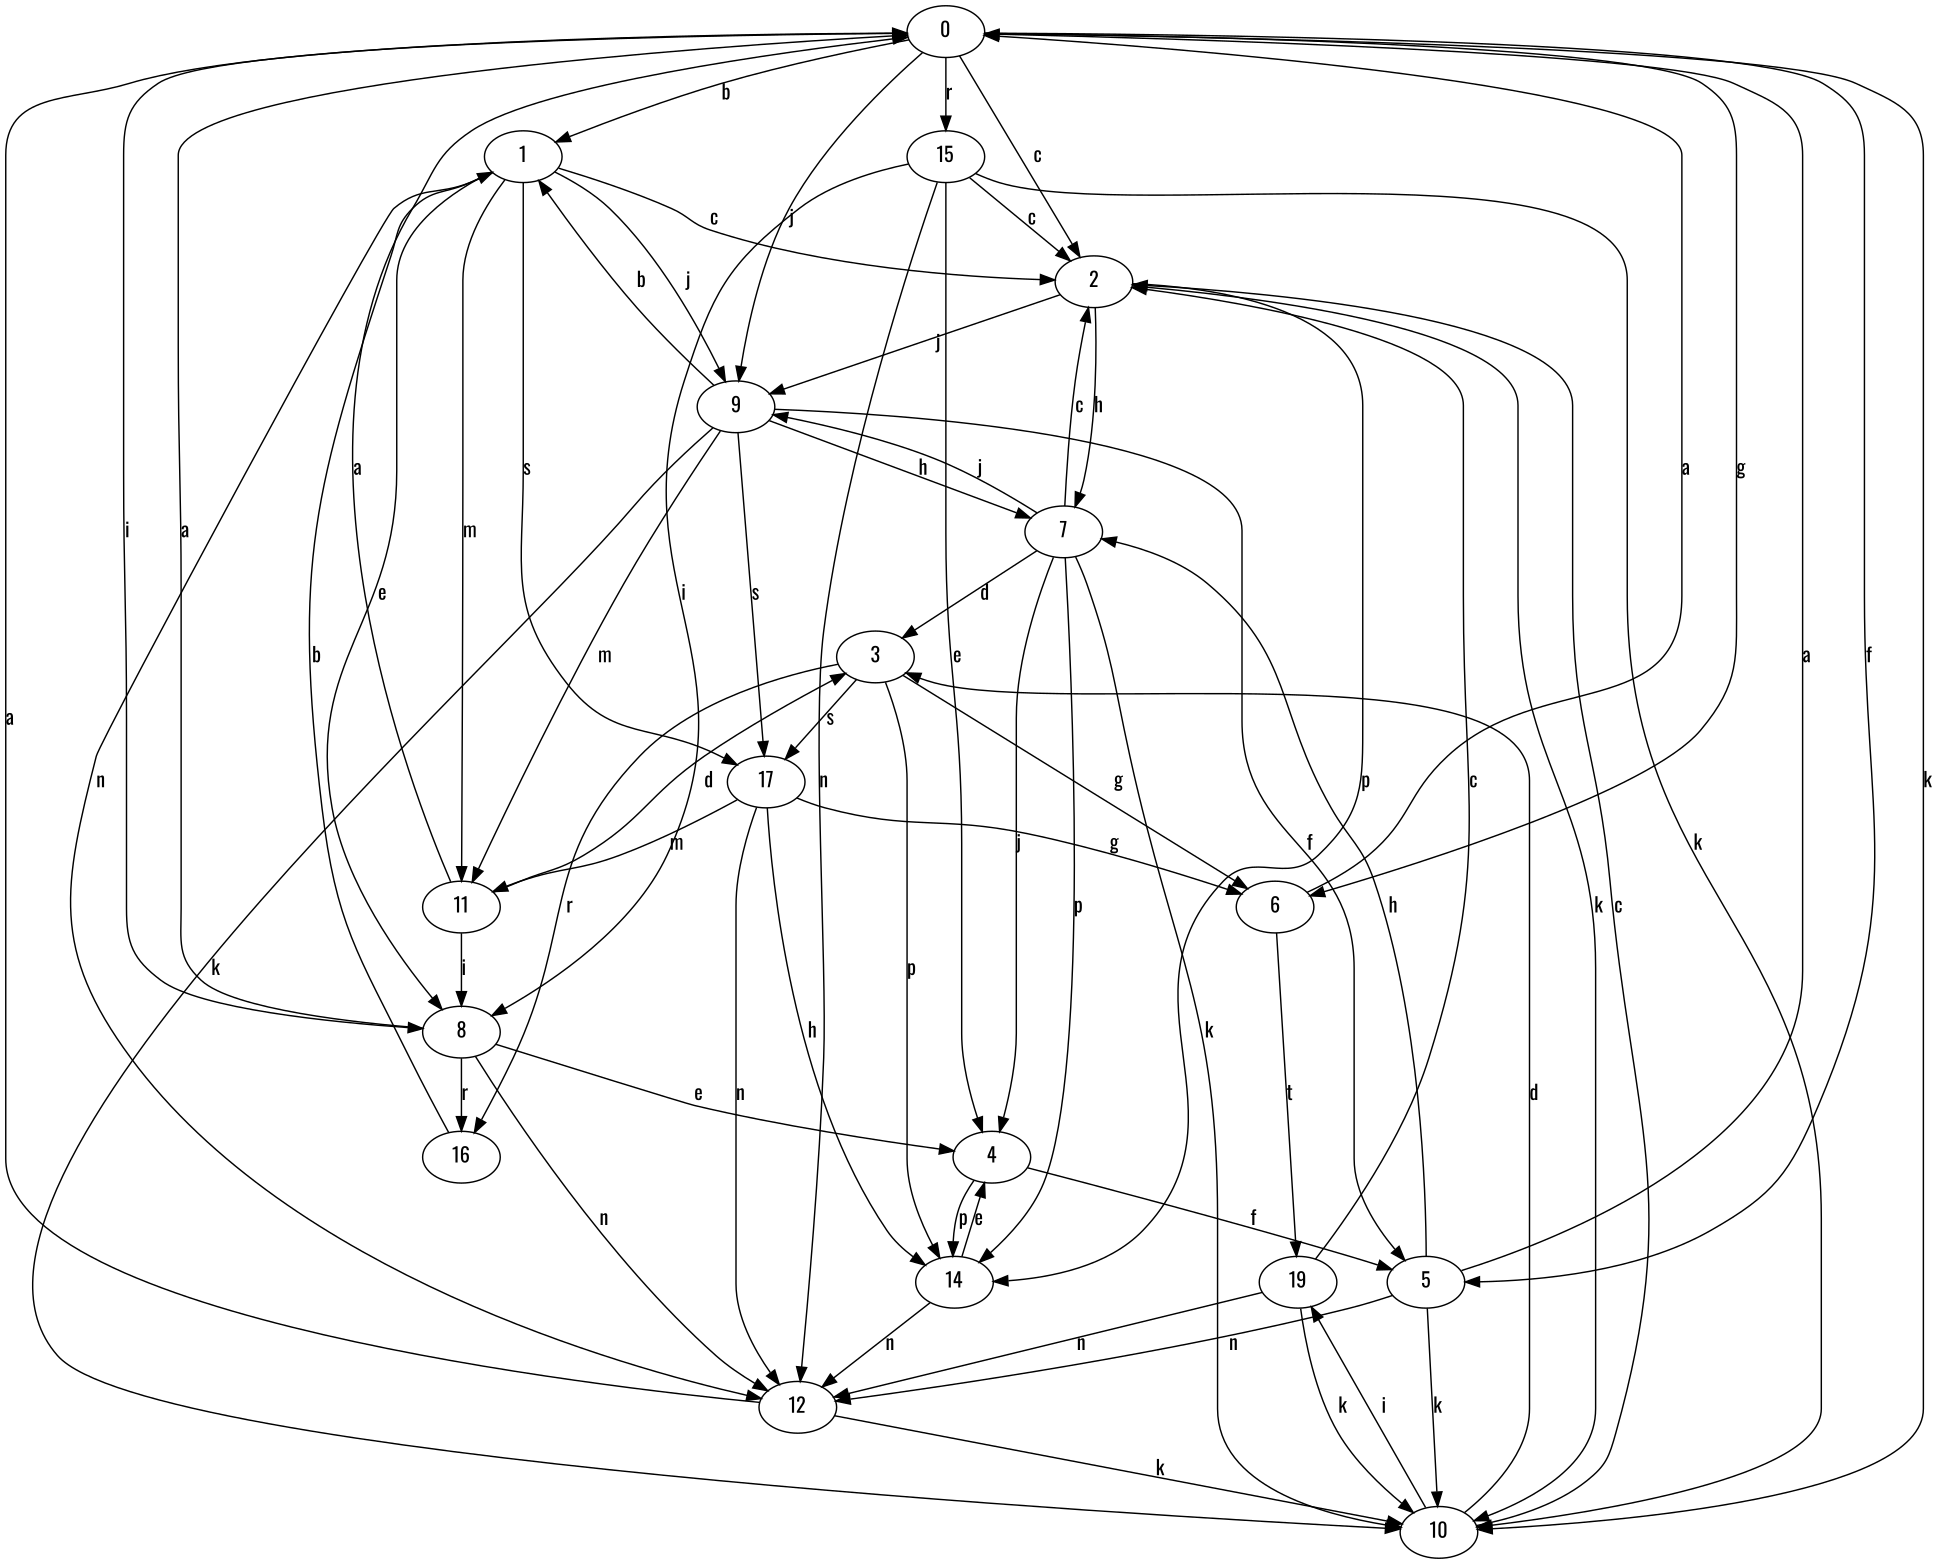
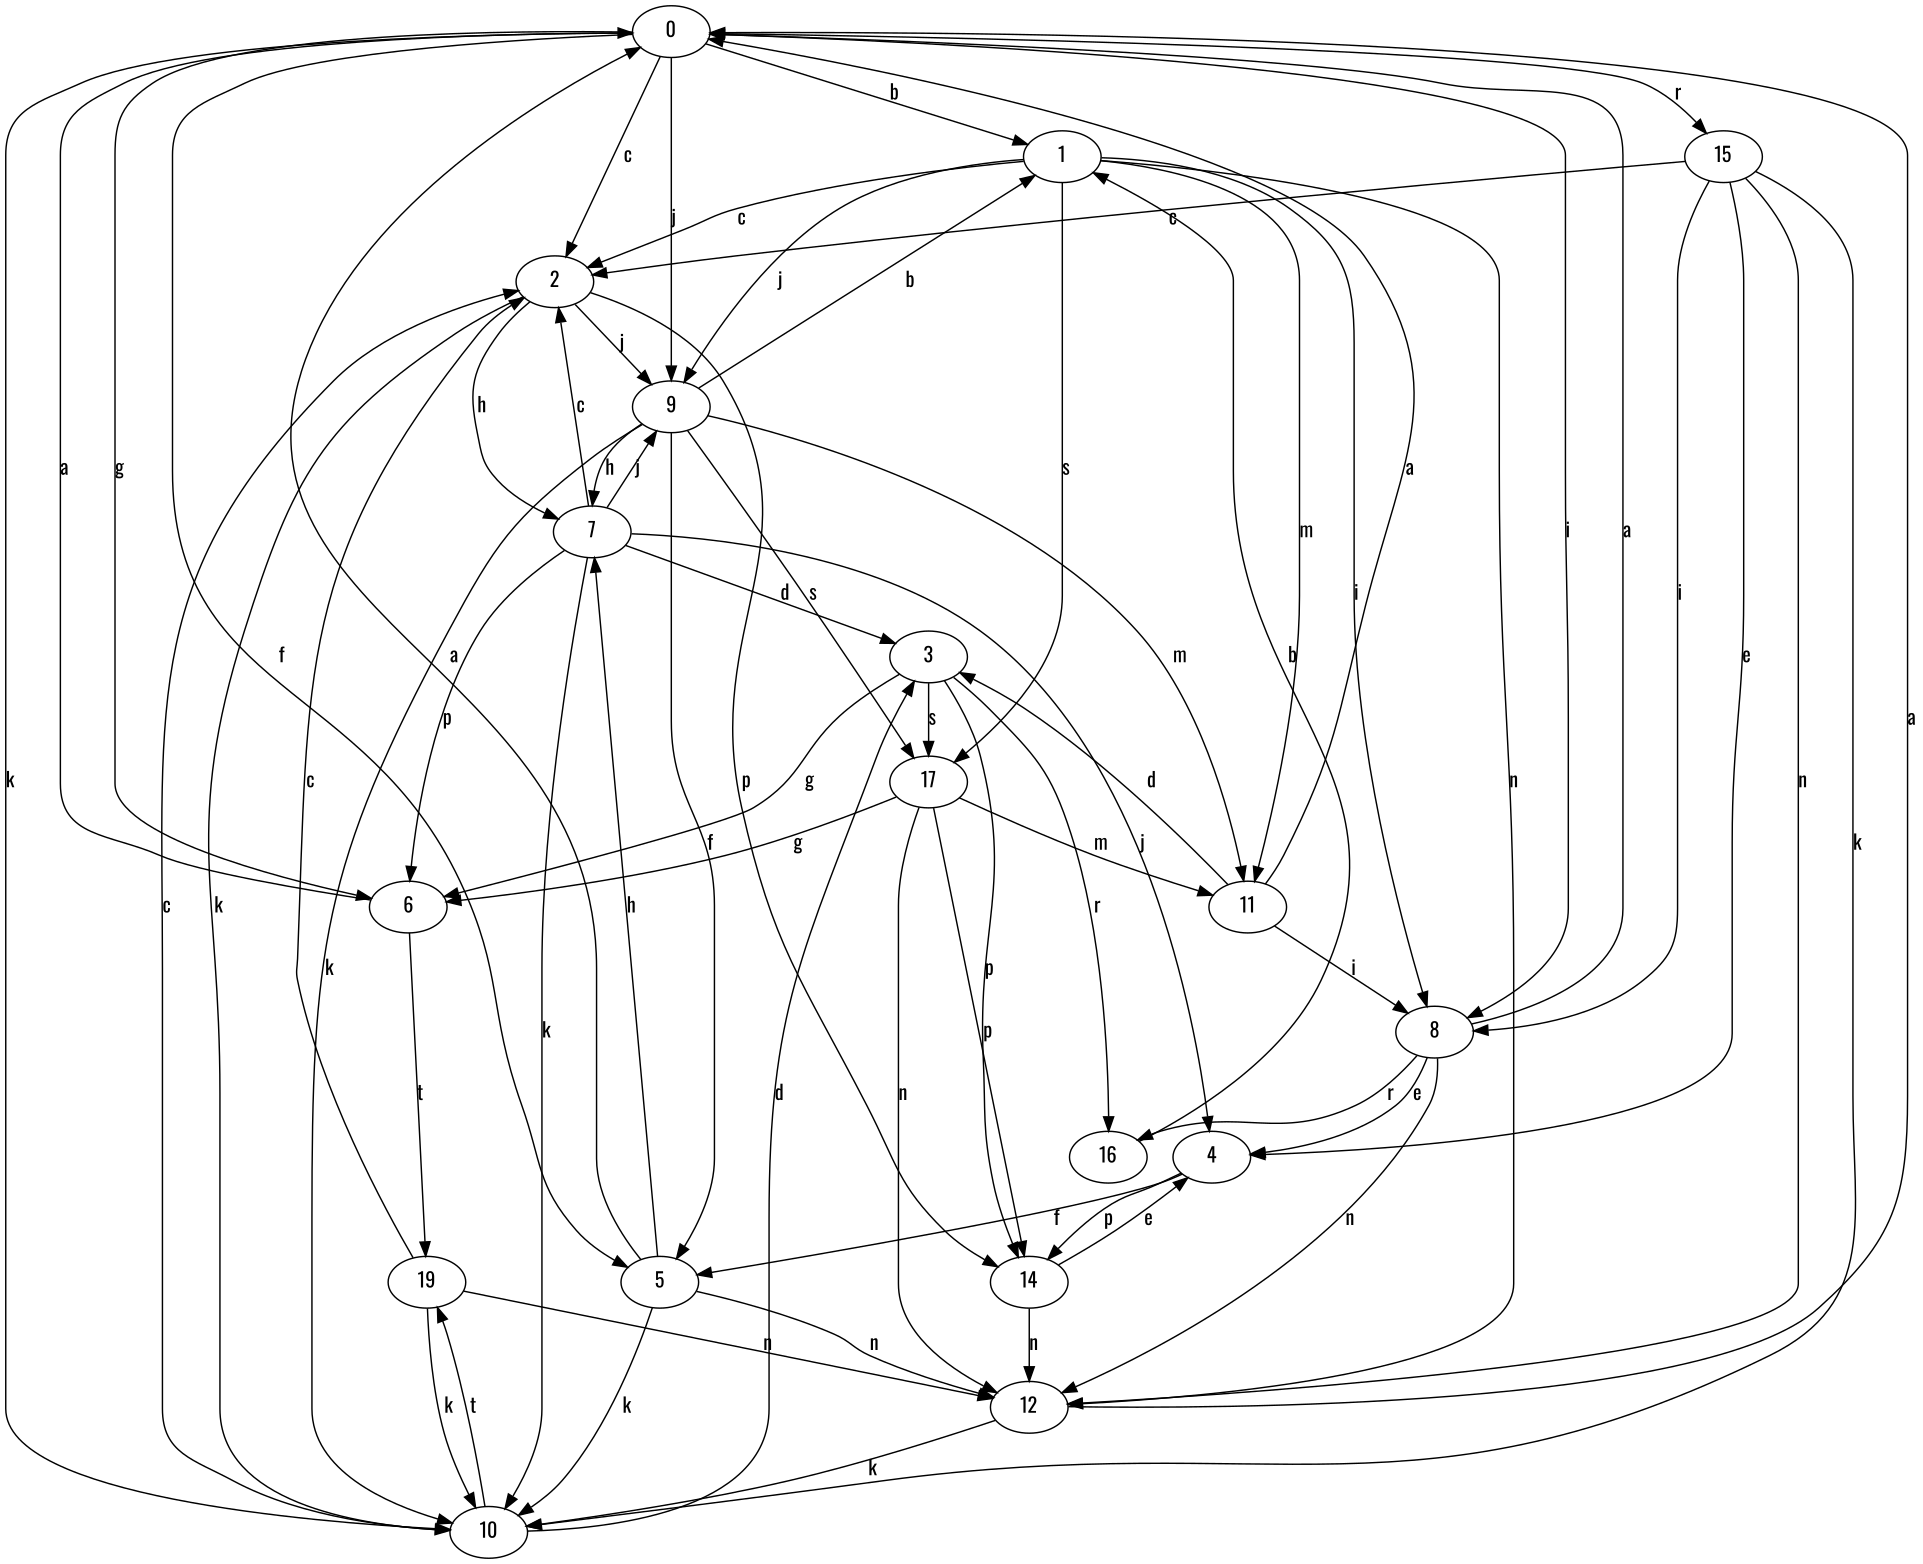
(383, 594) -> (1357, 594)
(1074, 916) -> (448, 698)
(813, 1032) -> (988, 1032)
(1384, 1407) -> (474, 1407)
